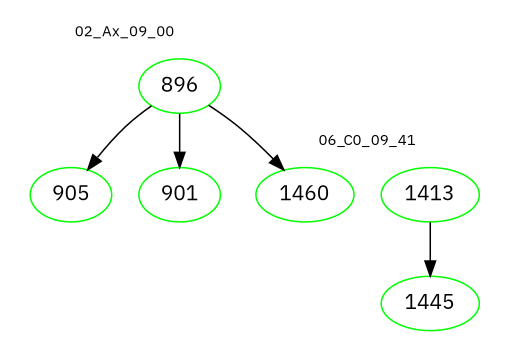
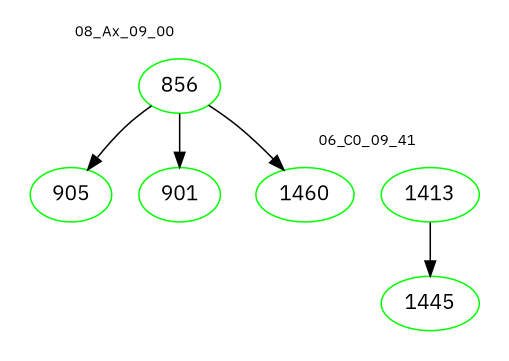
(125, 32) -> (125, 32)
(180, 86) -> (180, 86)
